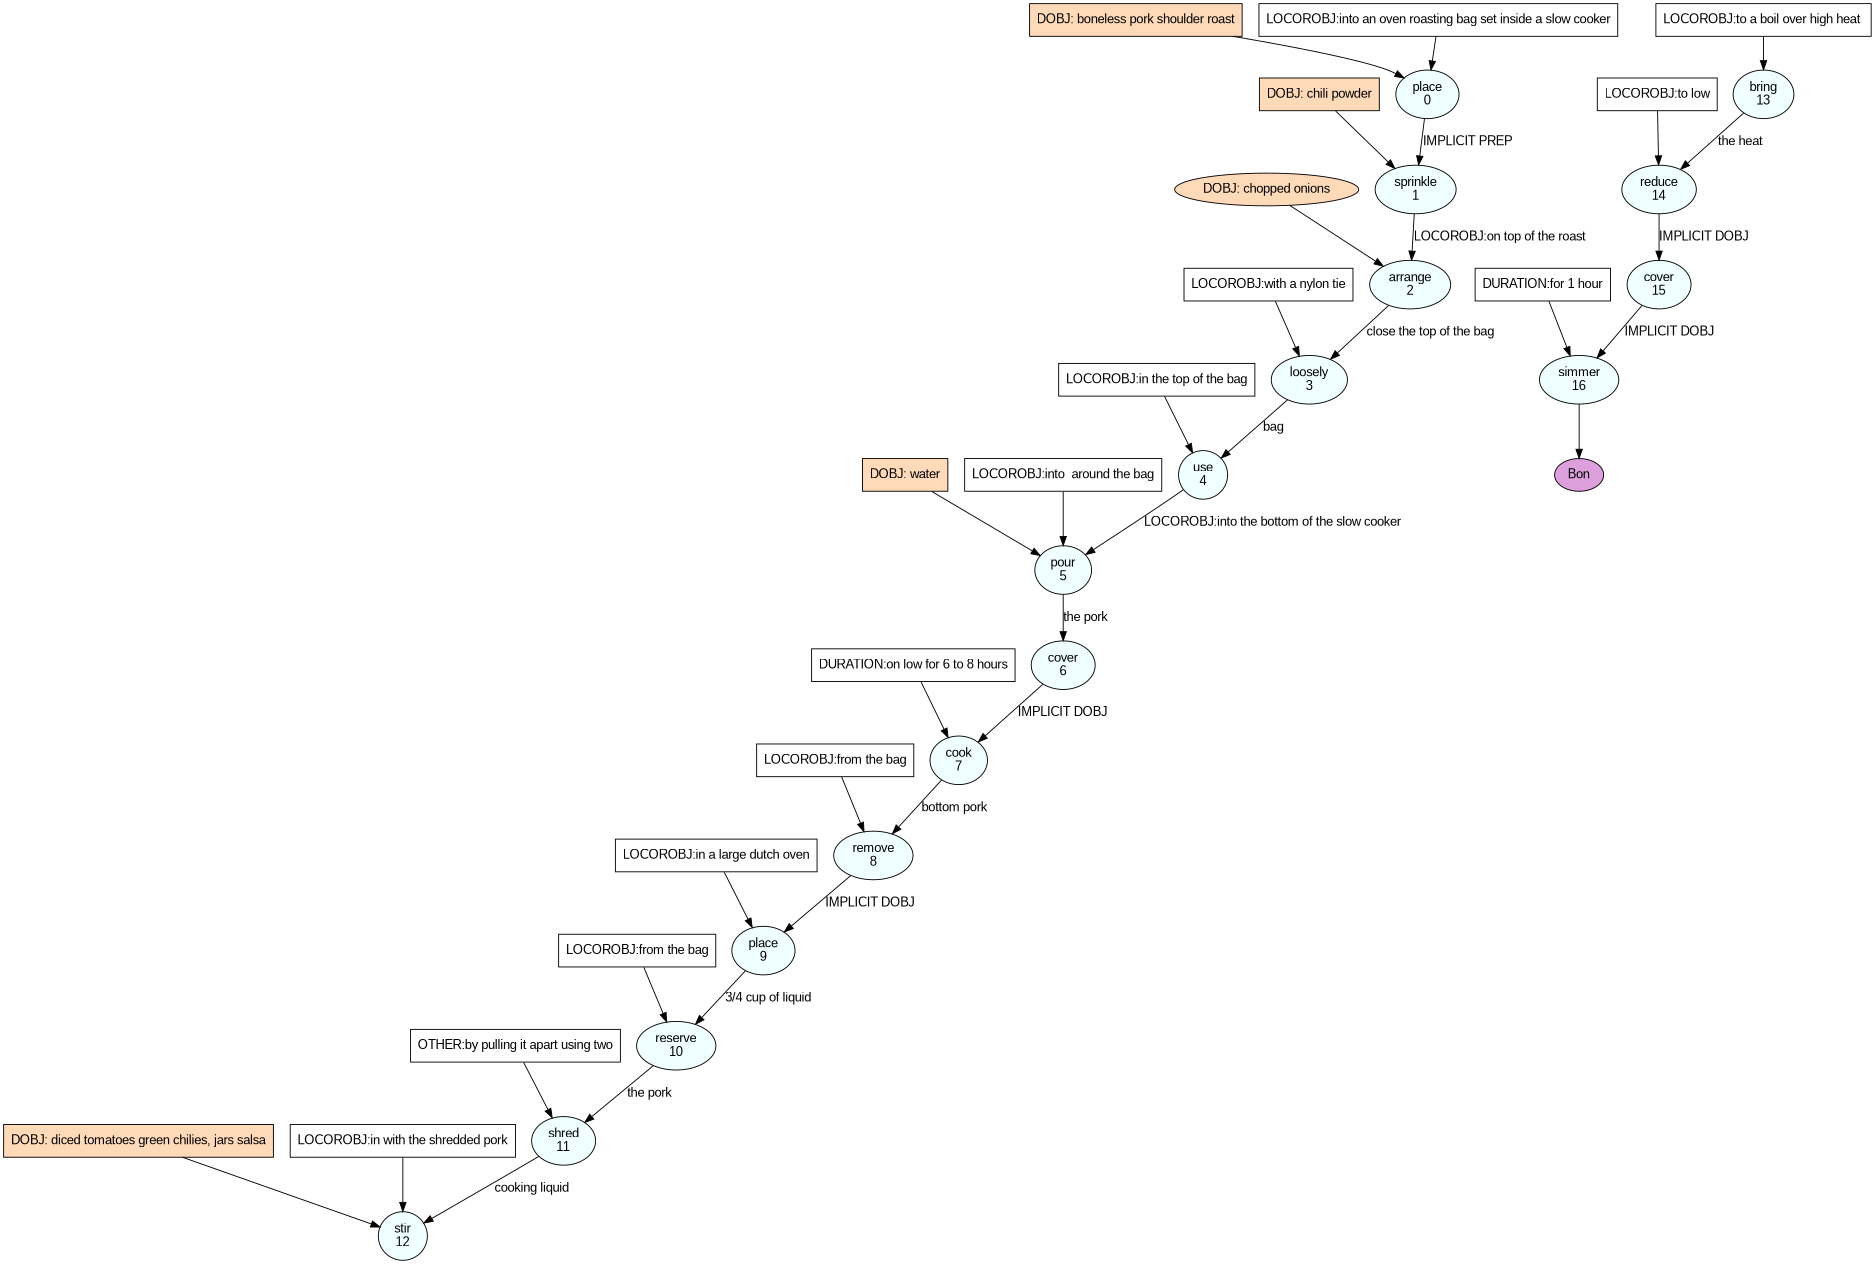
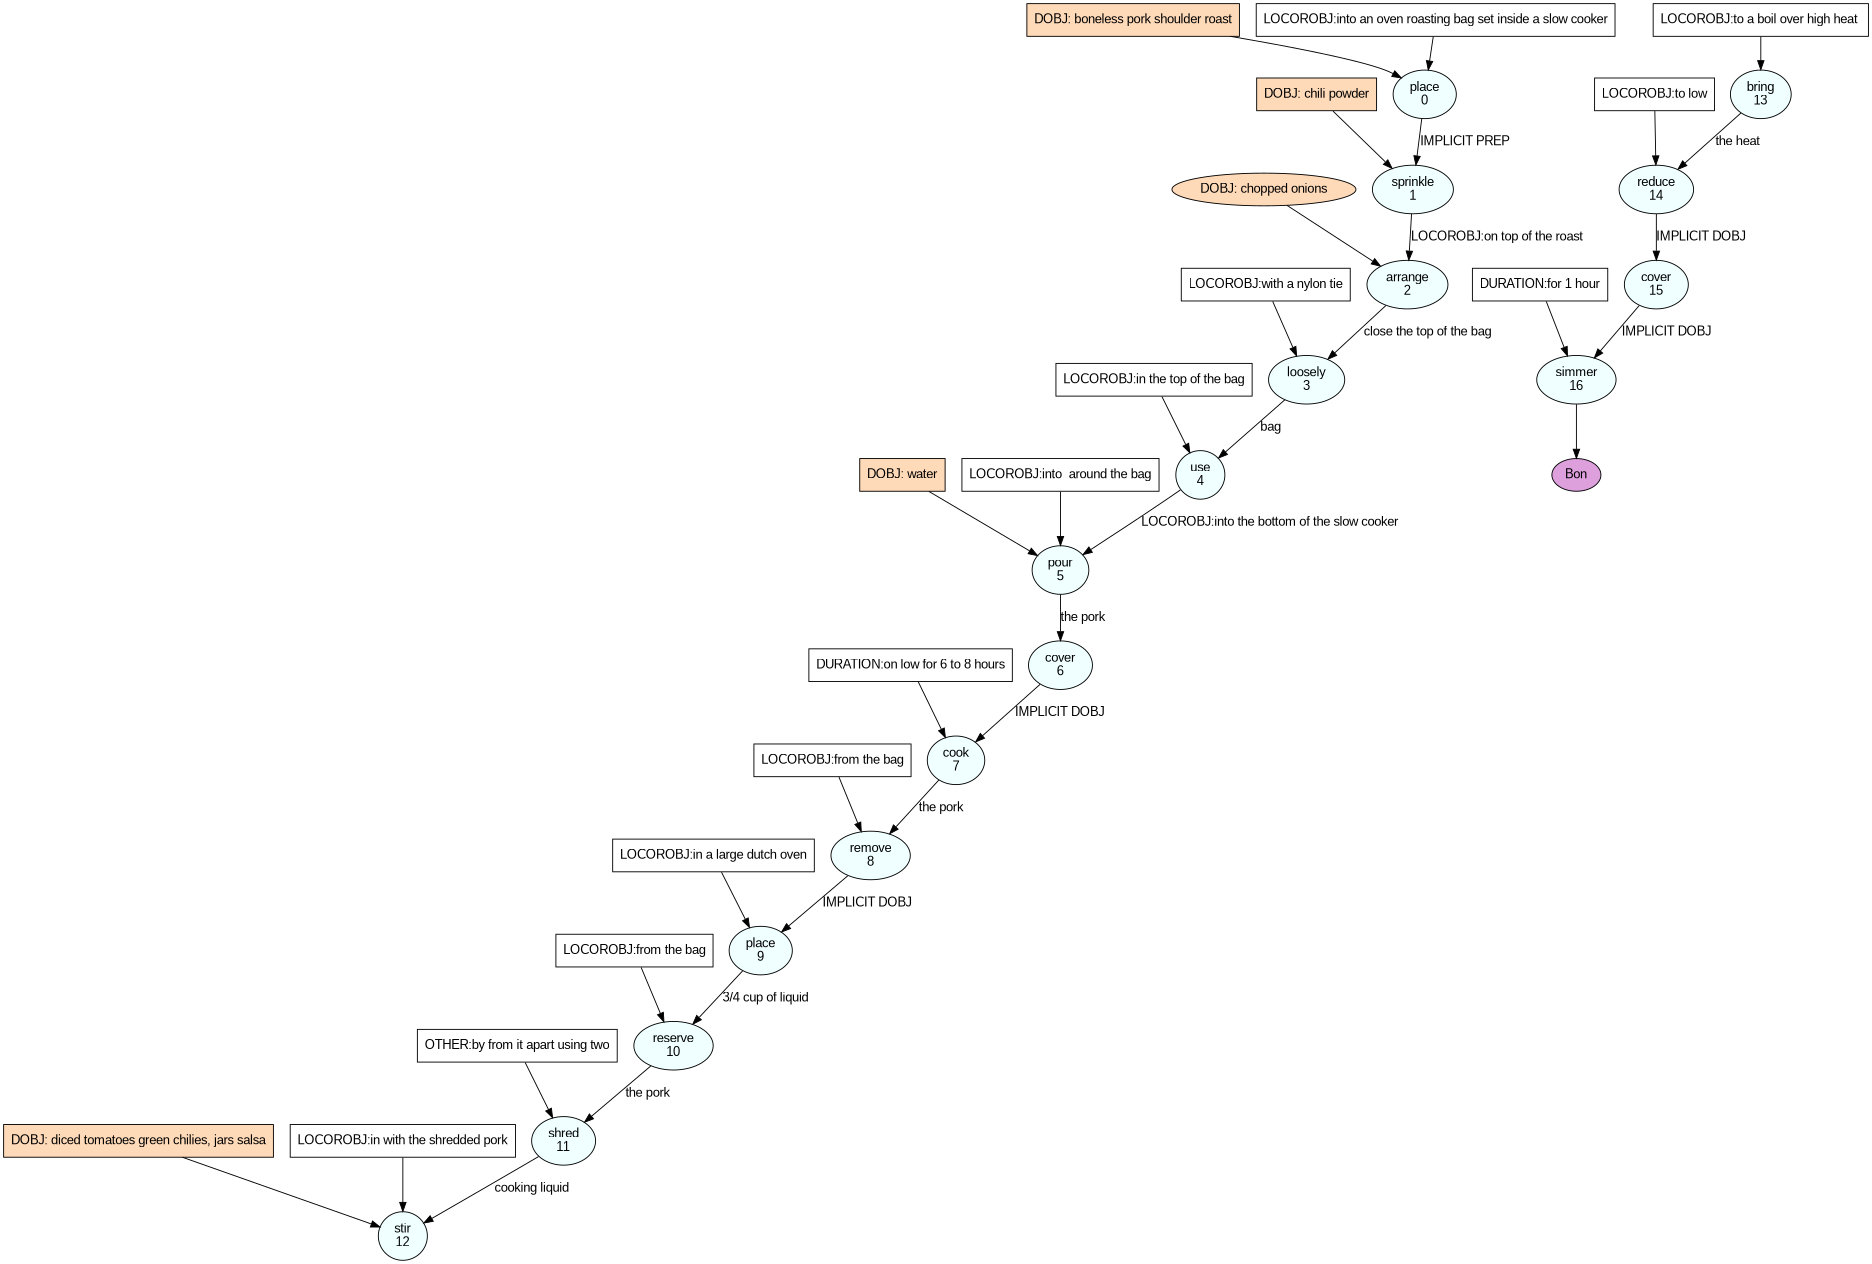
(955, 808) -> (941, 808)
(515, 1046) -> (517, 1046)
